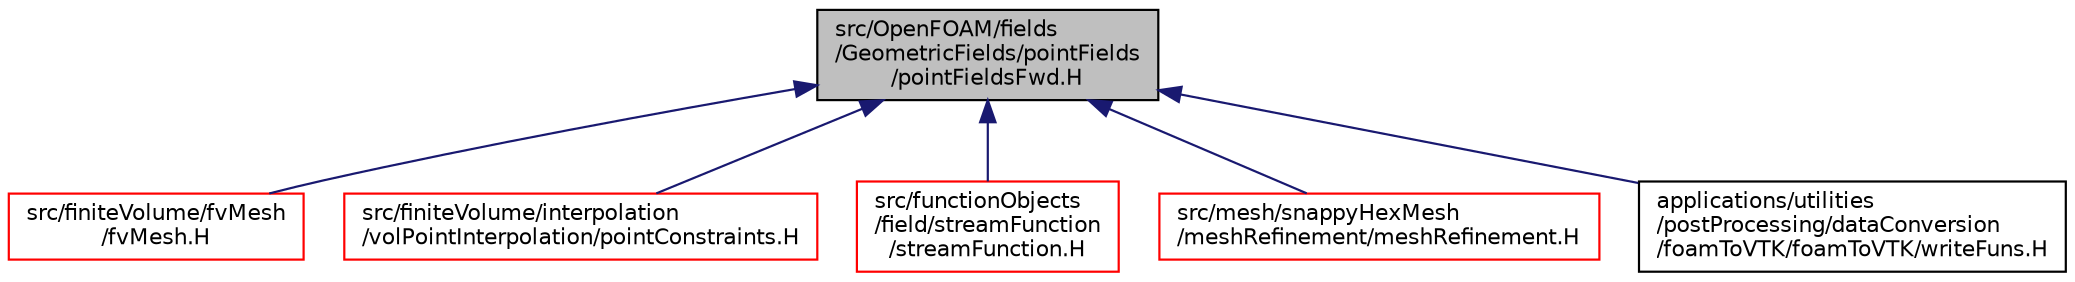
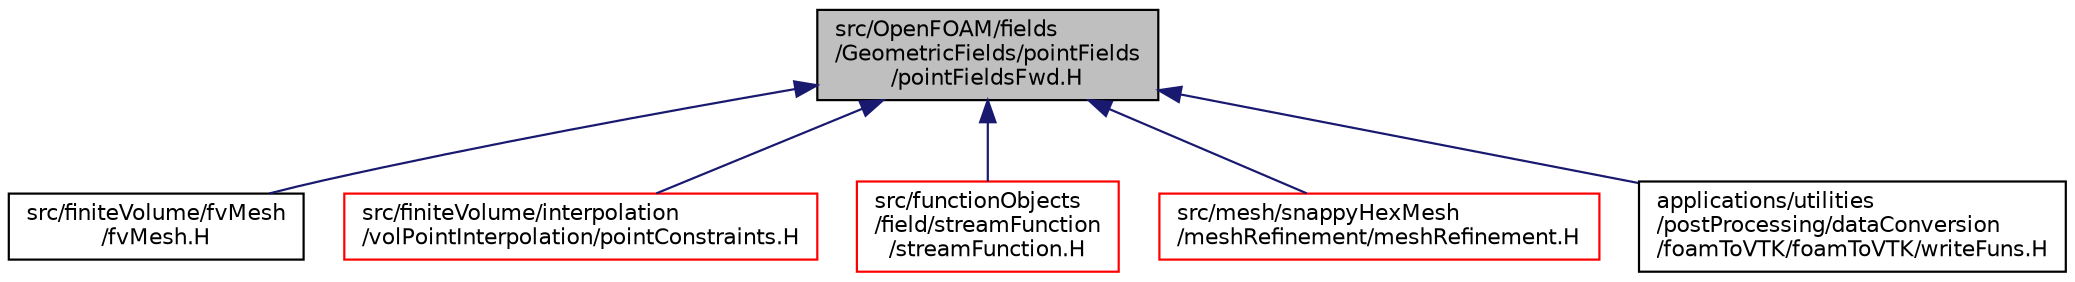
(156, 227) -> (156, 227)
